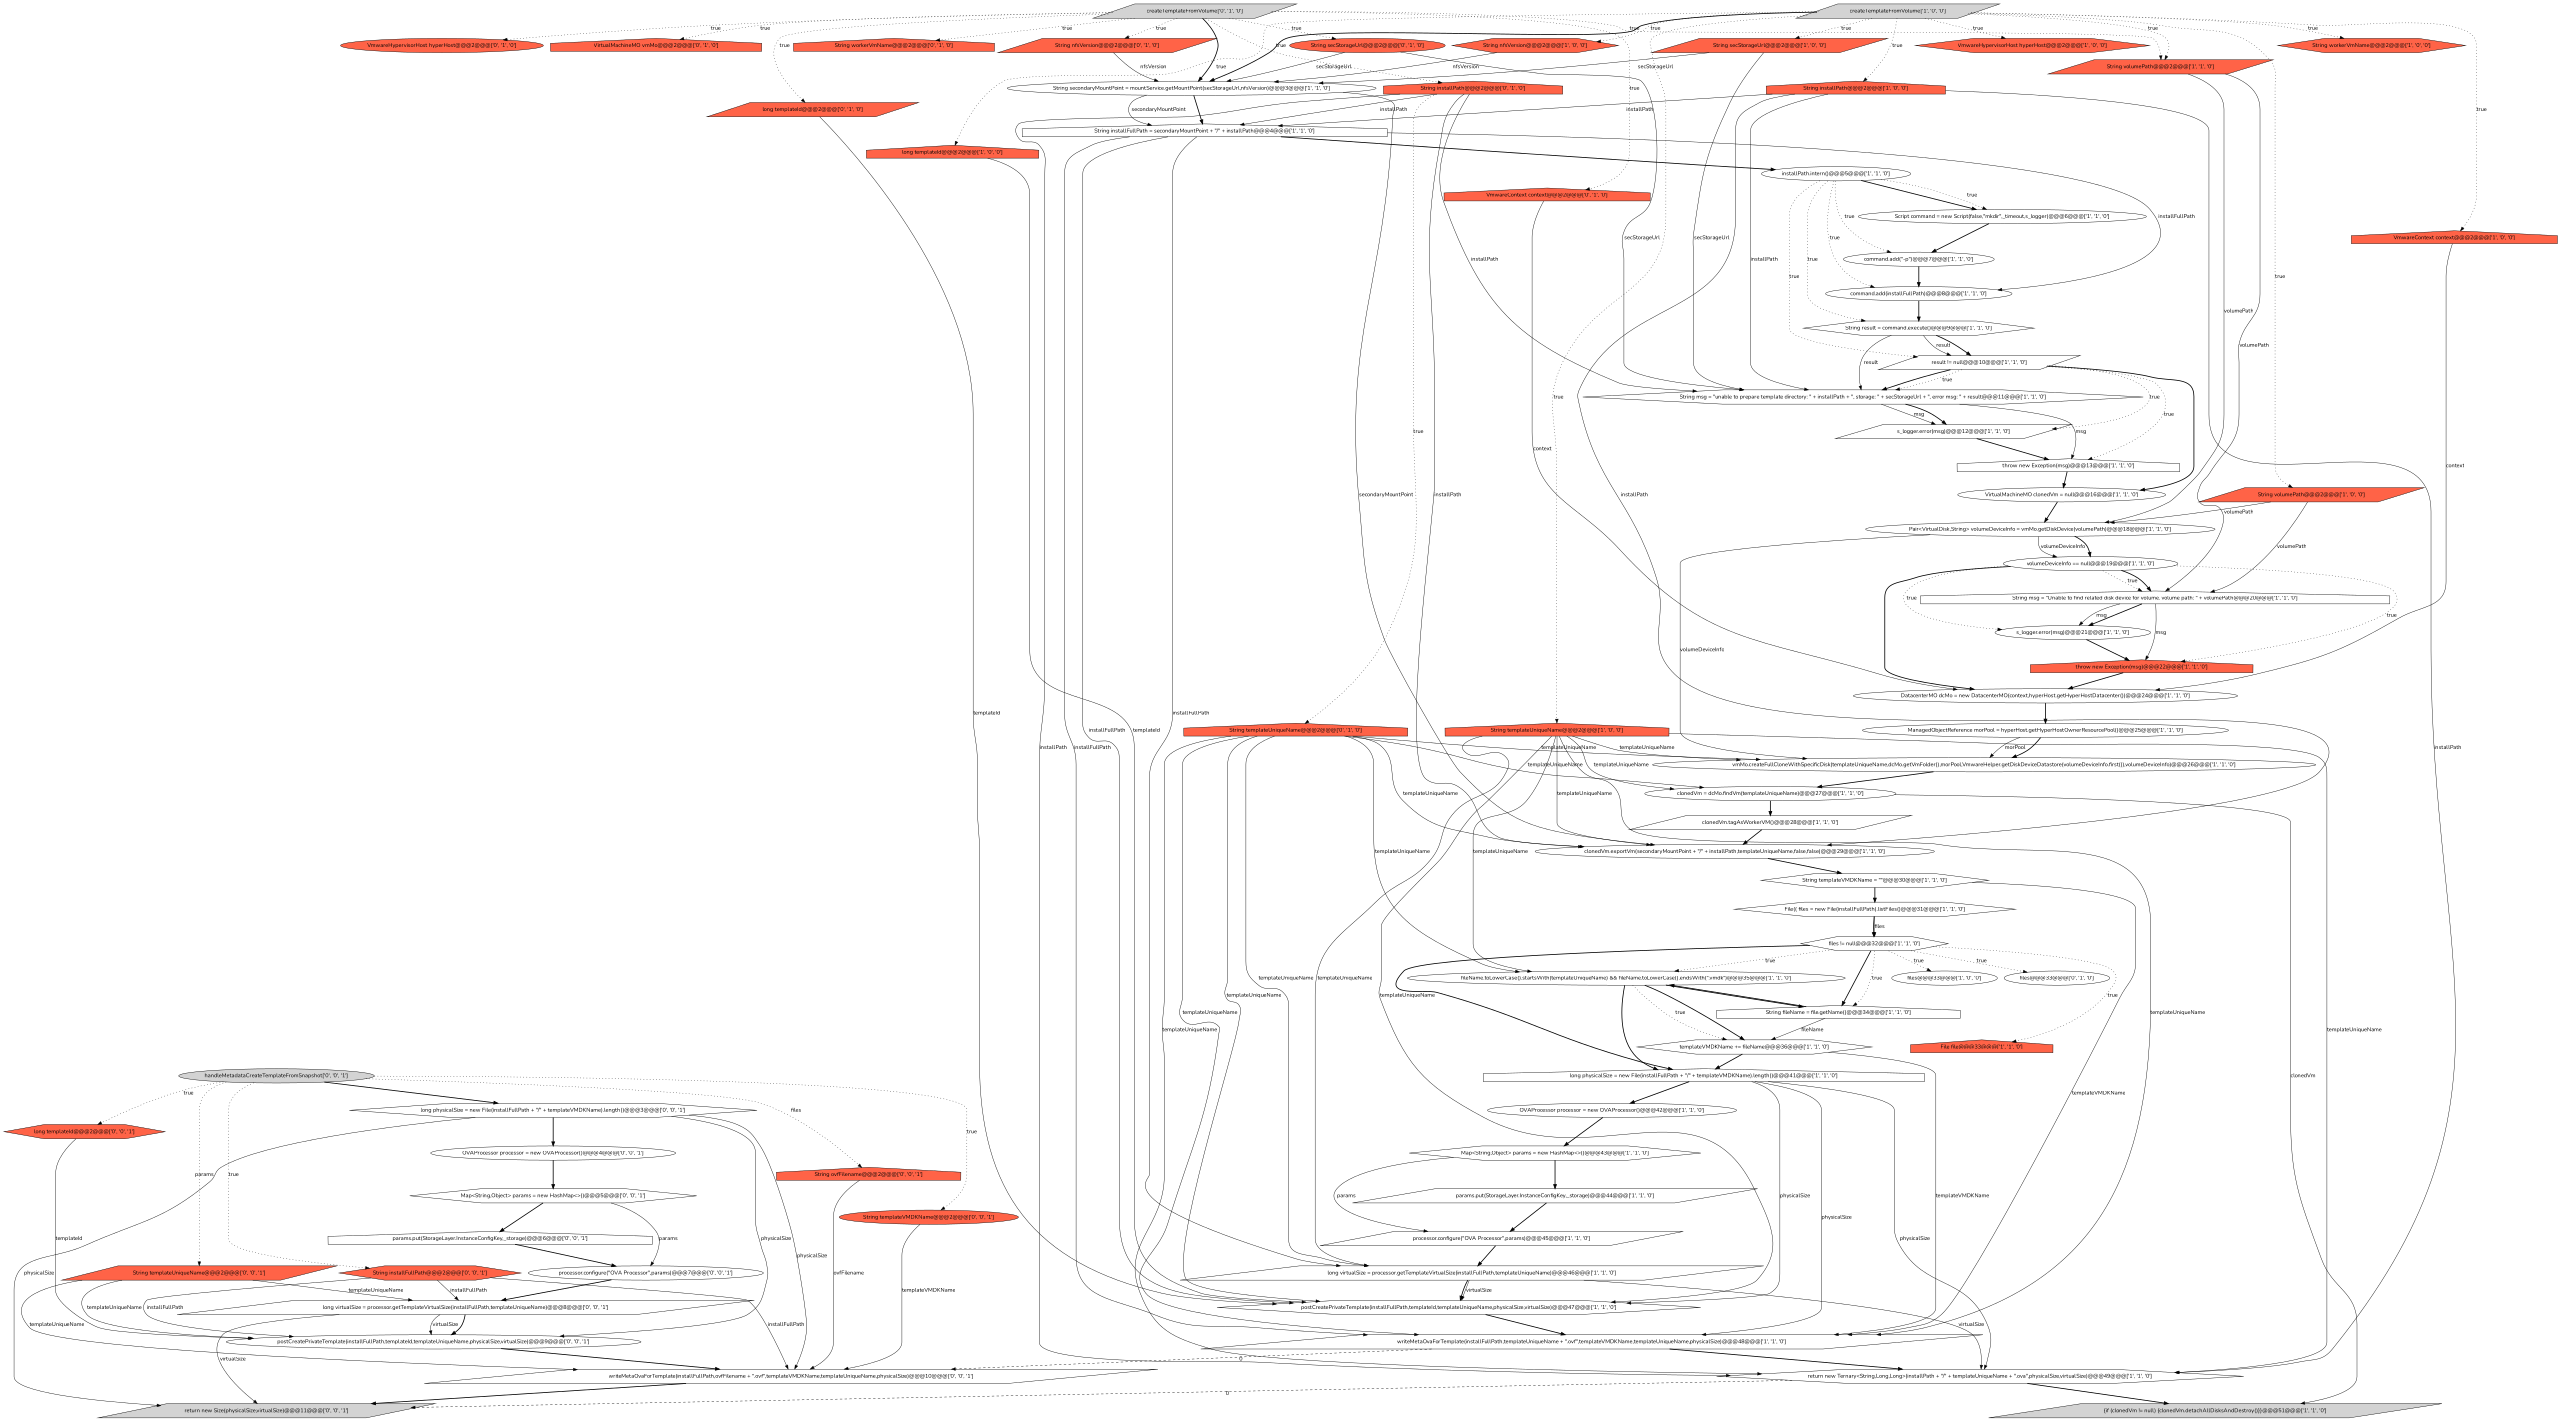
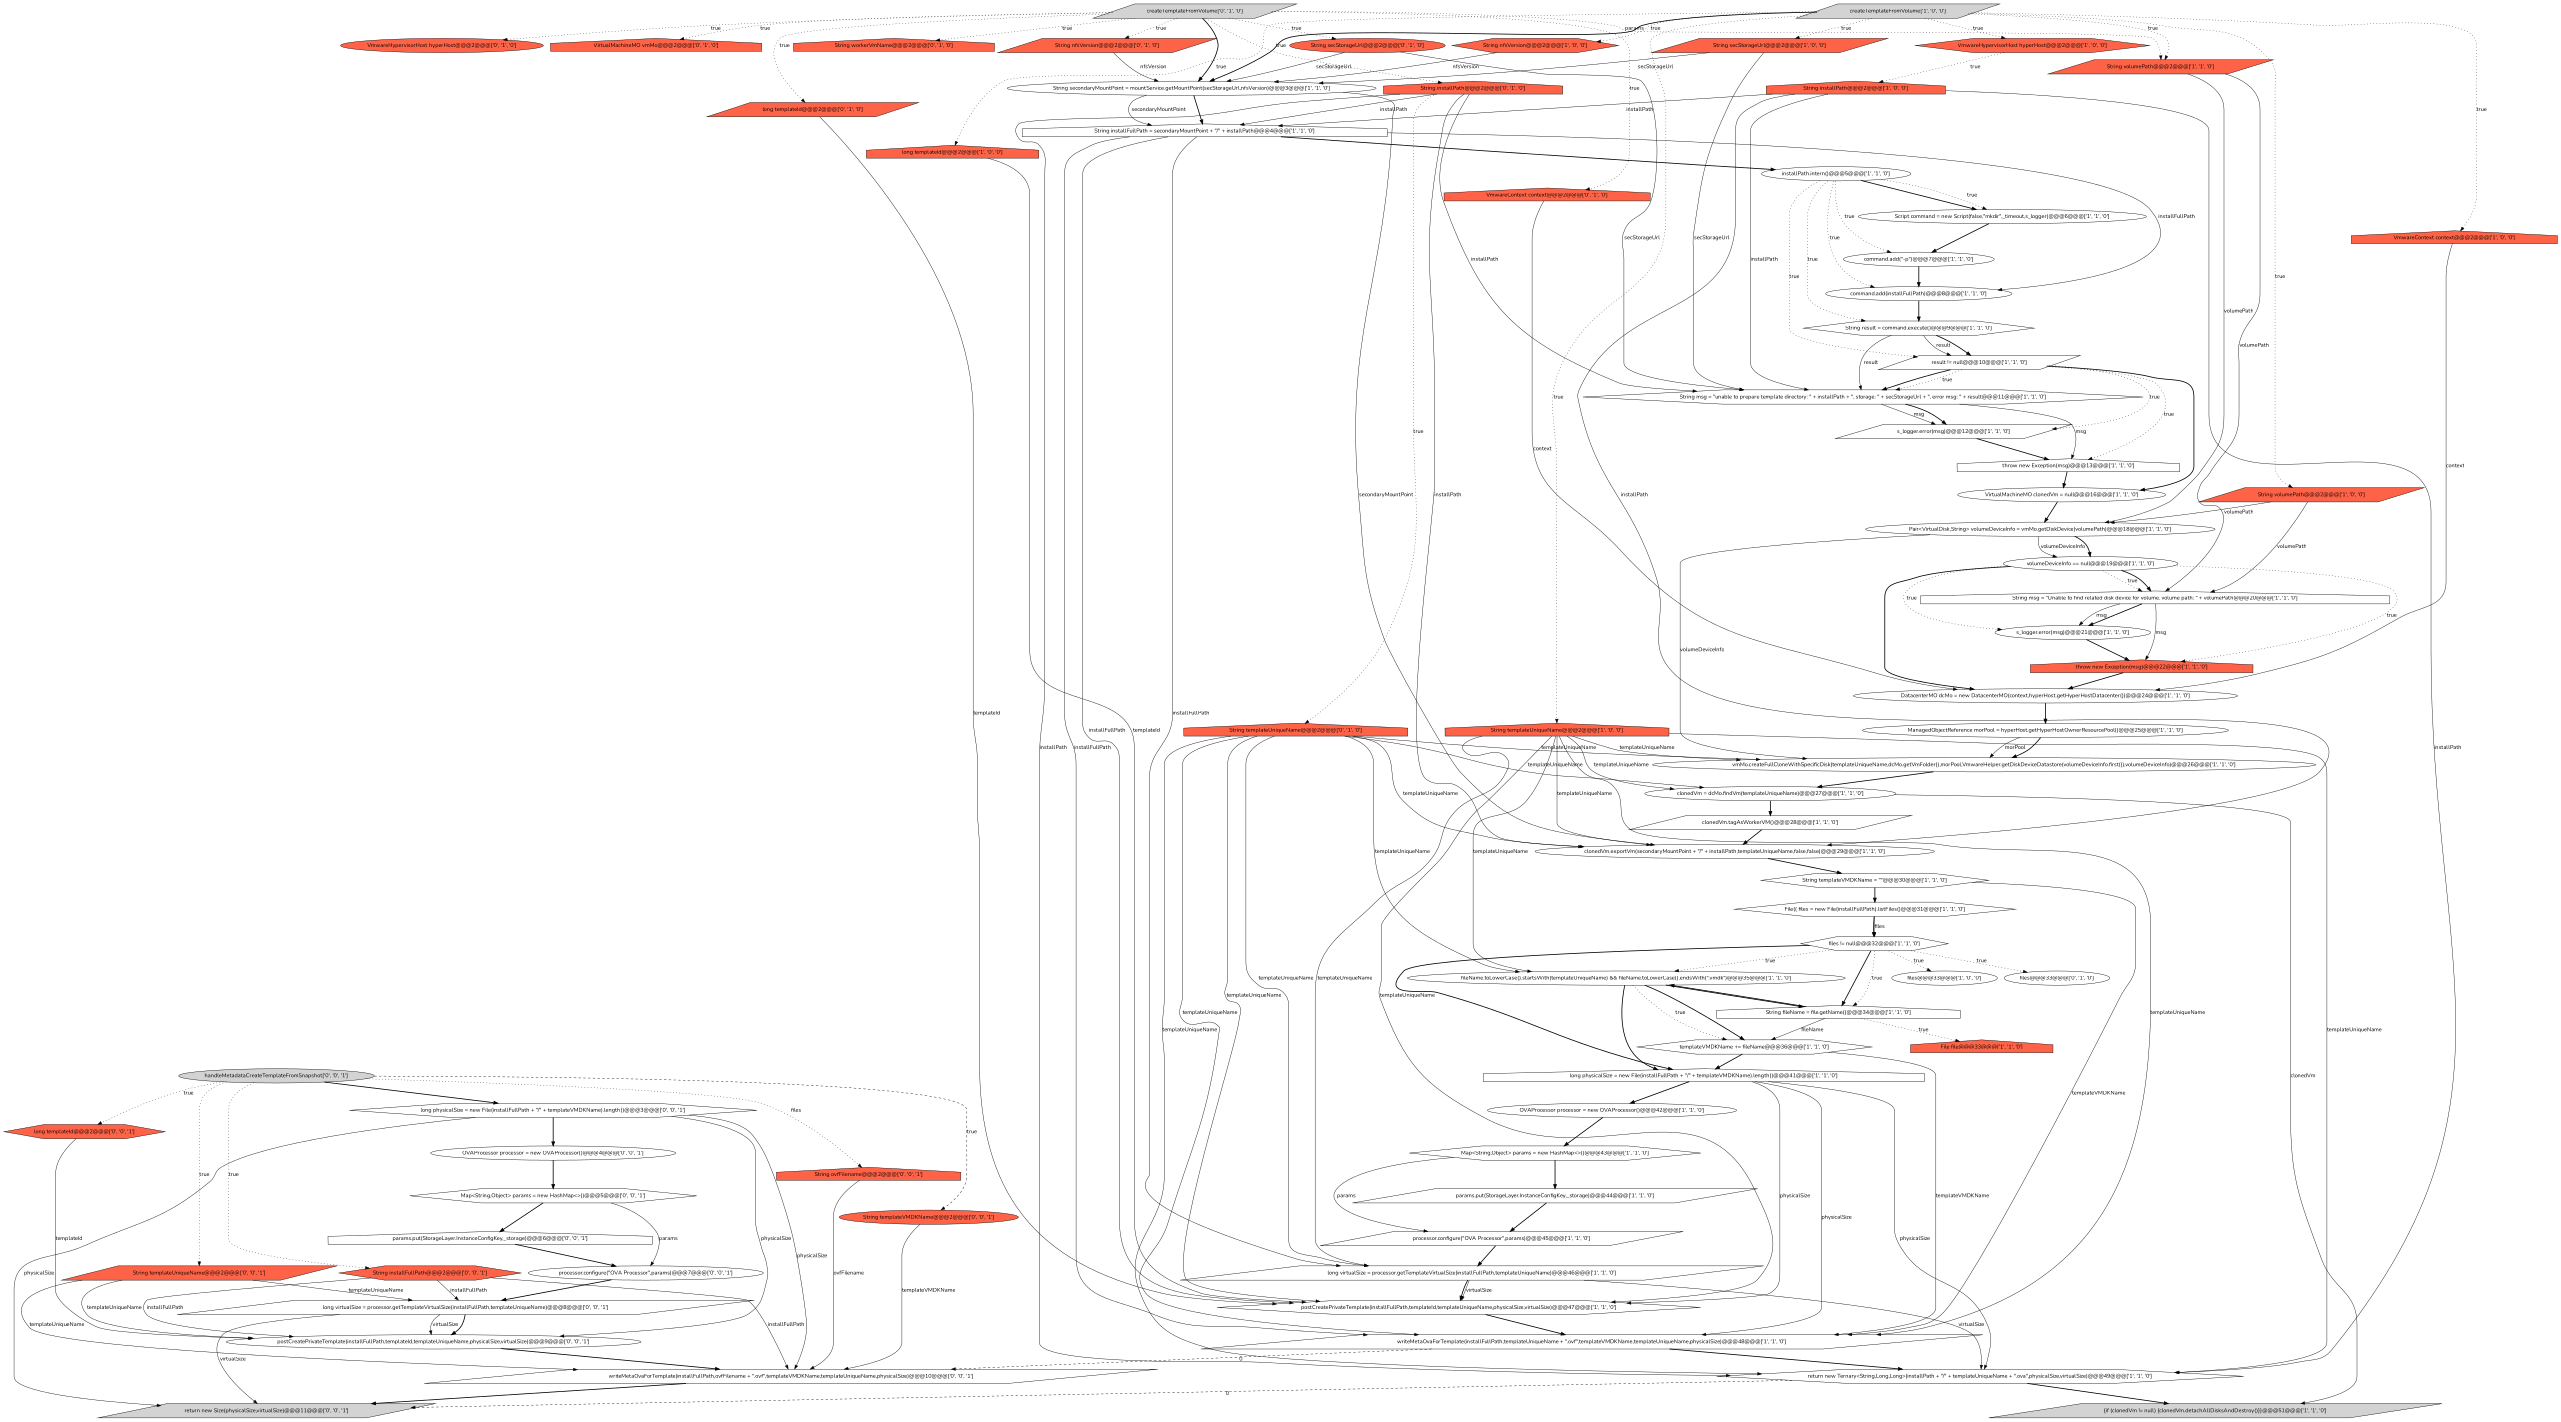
(1635, 28) -> (1635, 28)
(2372, 46) -> none
(1888, 52) -> (1943, 67)
(2089, 962) -> (1908, 1029)
(725, 1082) -> (725, 1082)
(204, 1174) -> (204, 1174)
